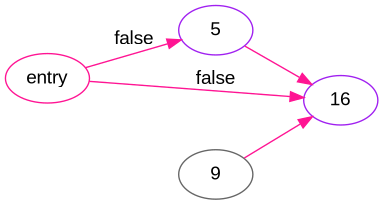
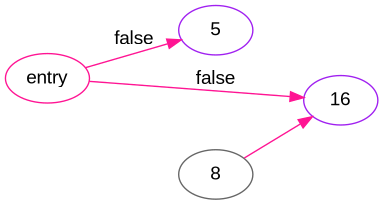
(272, 62) -> none
(216, 174) -> (216, 174)
